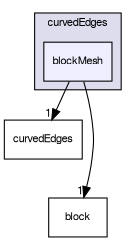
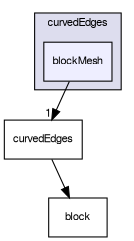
(93, 134) -> (58, 174)
